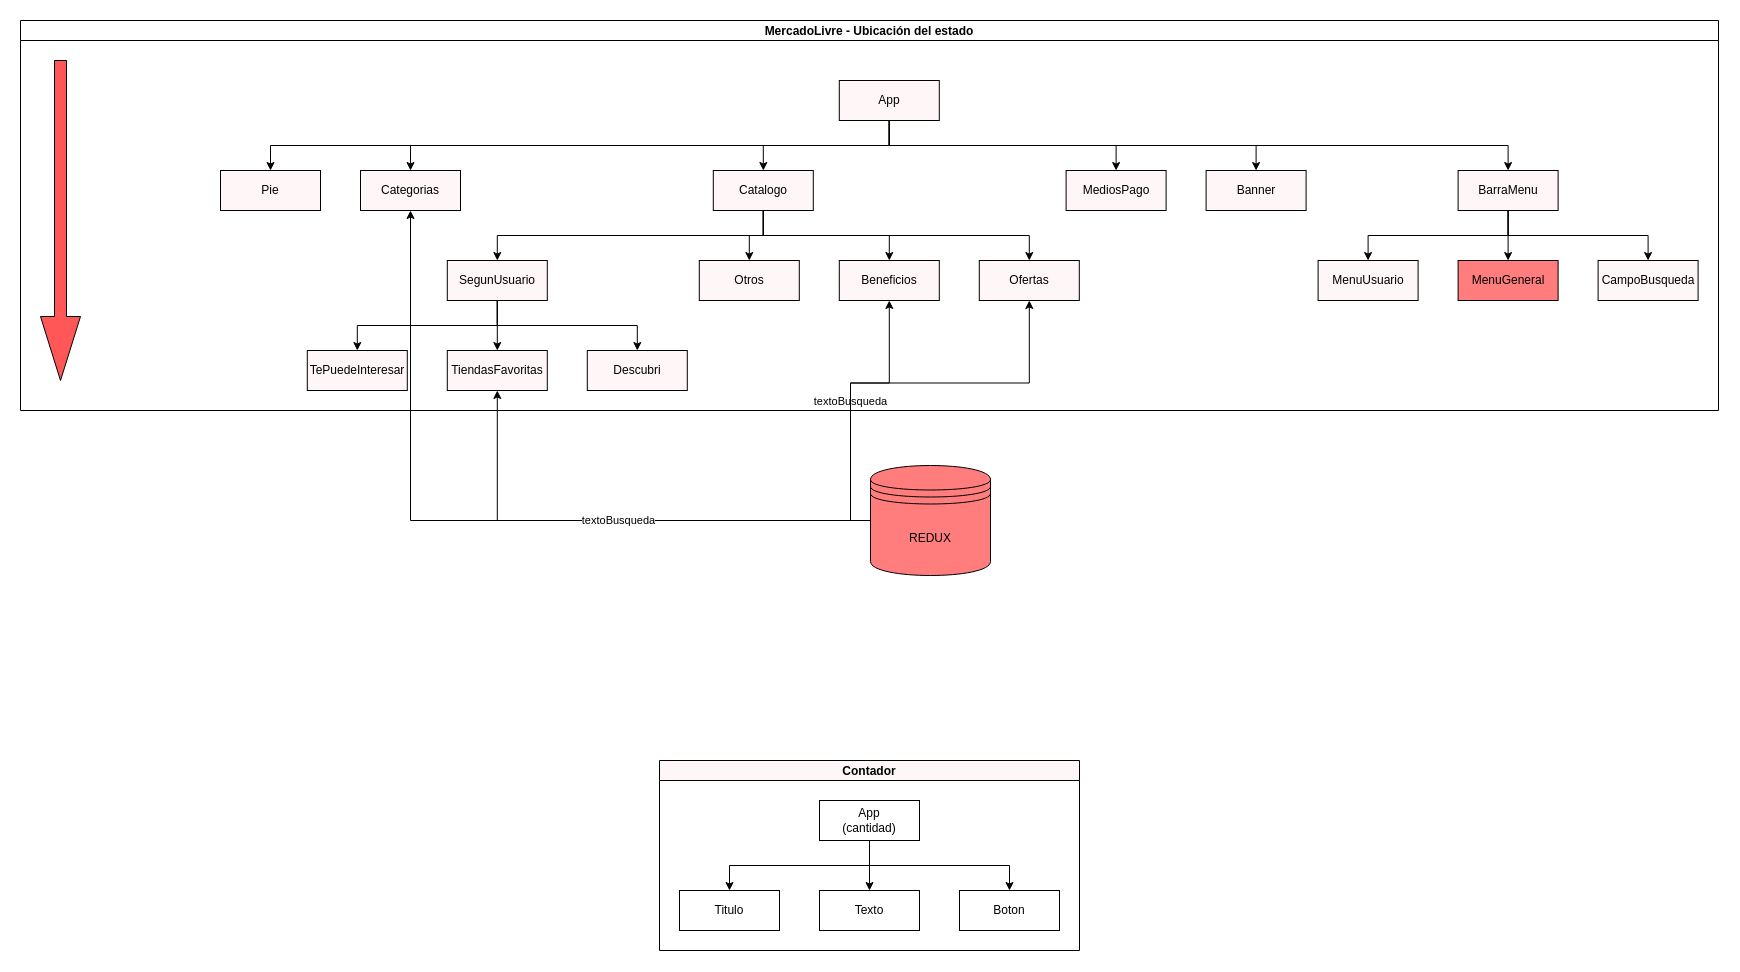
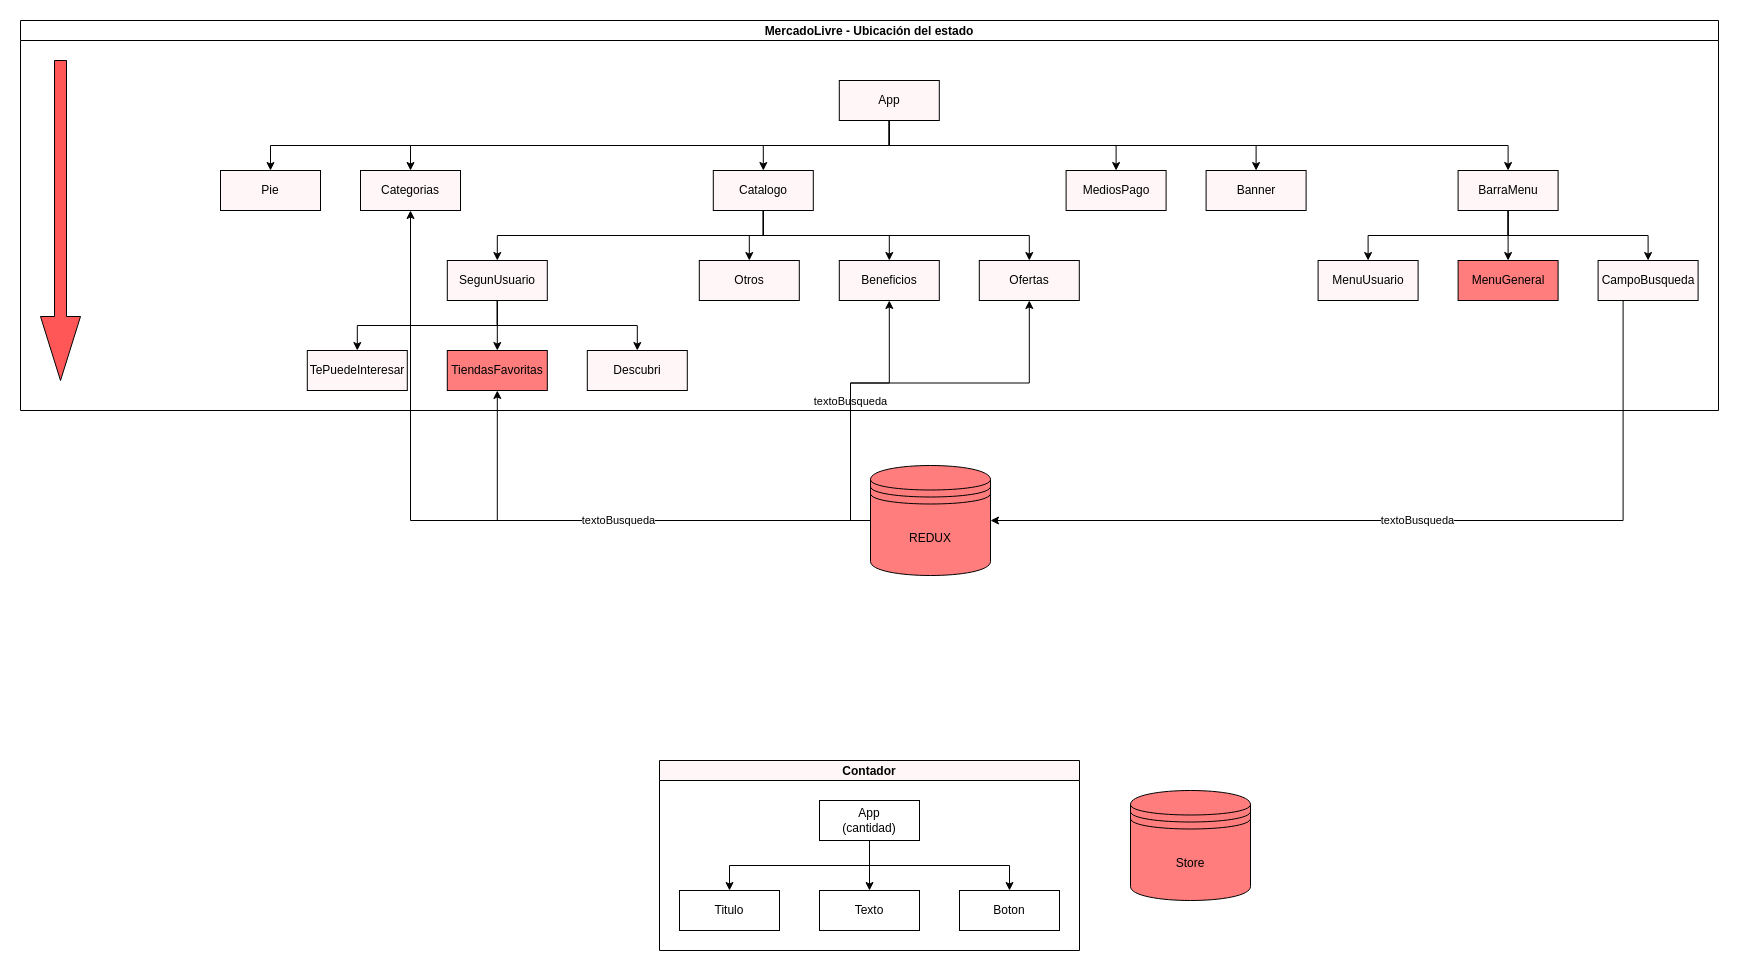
(497, 371) -> (497, 371)
none -> (1420, 521)
none -> (1191, 846)
